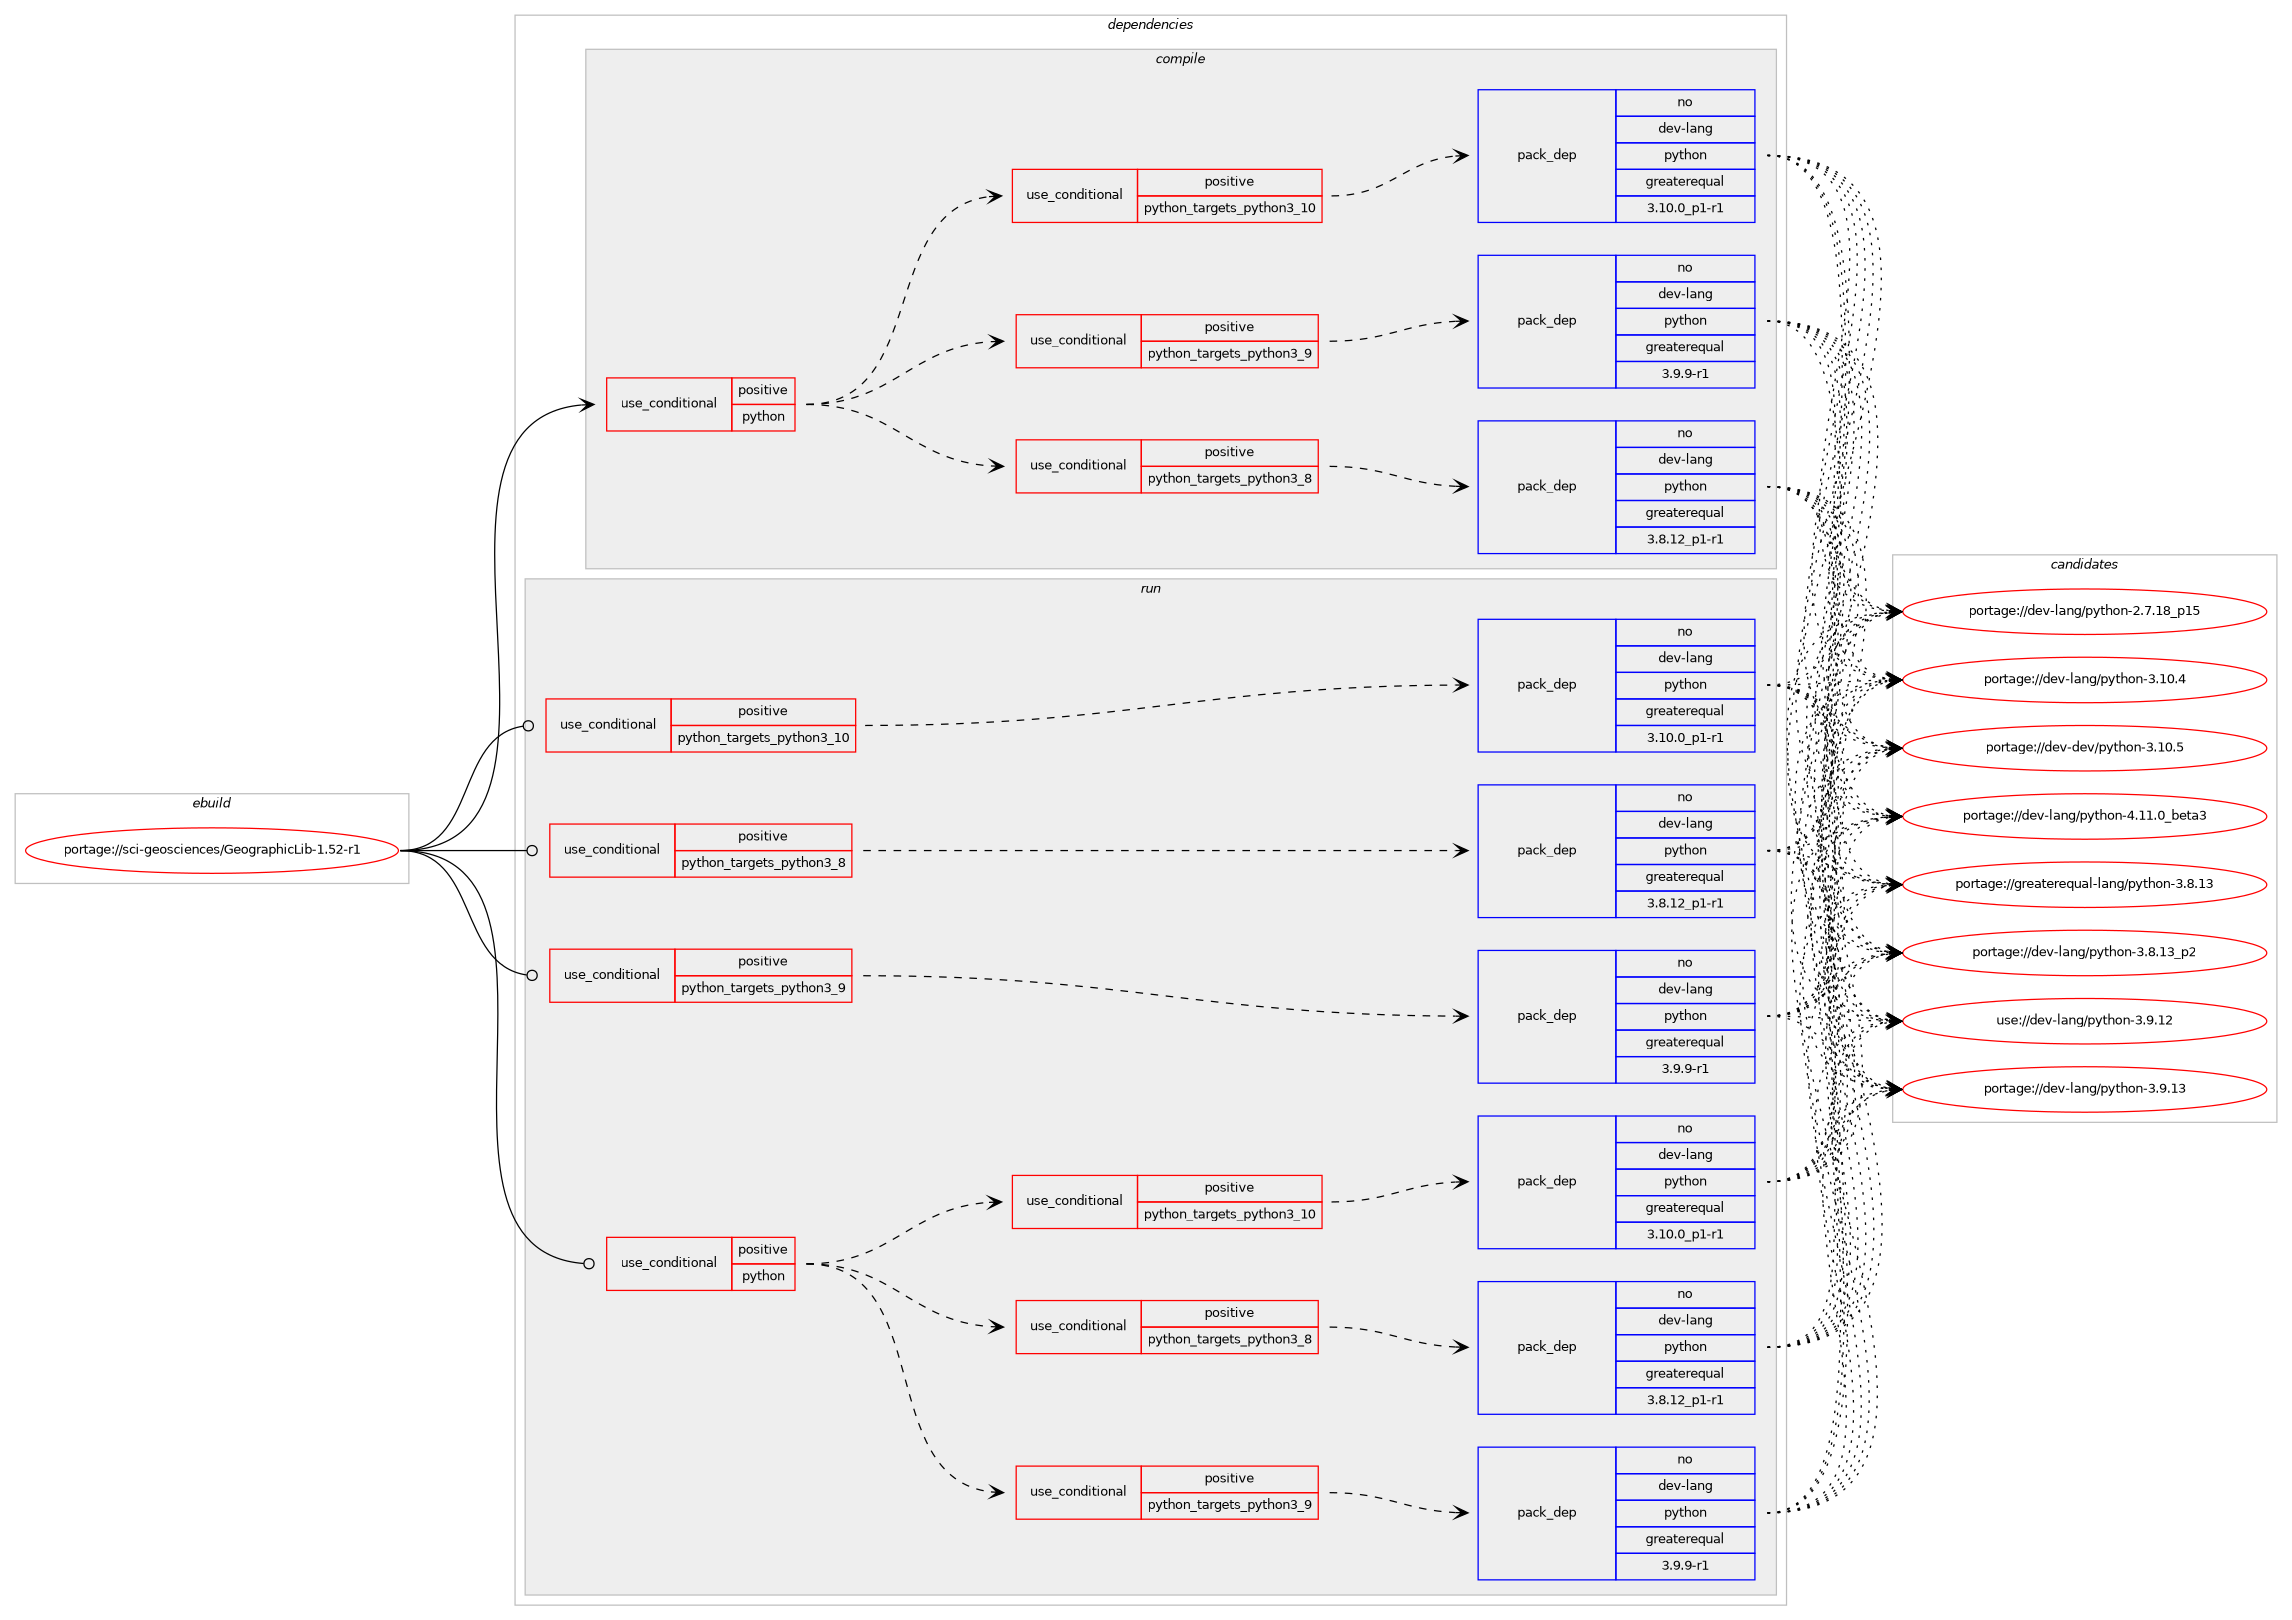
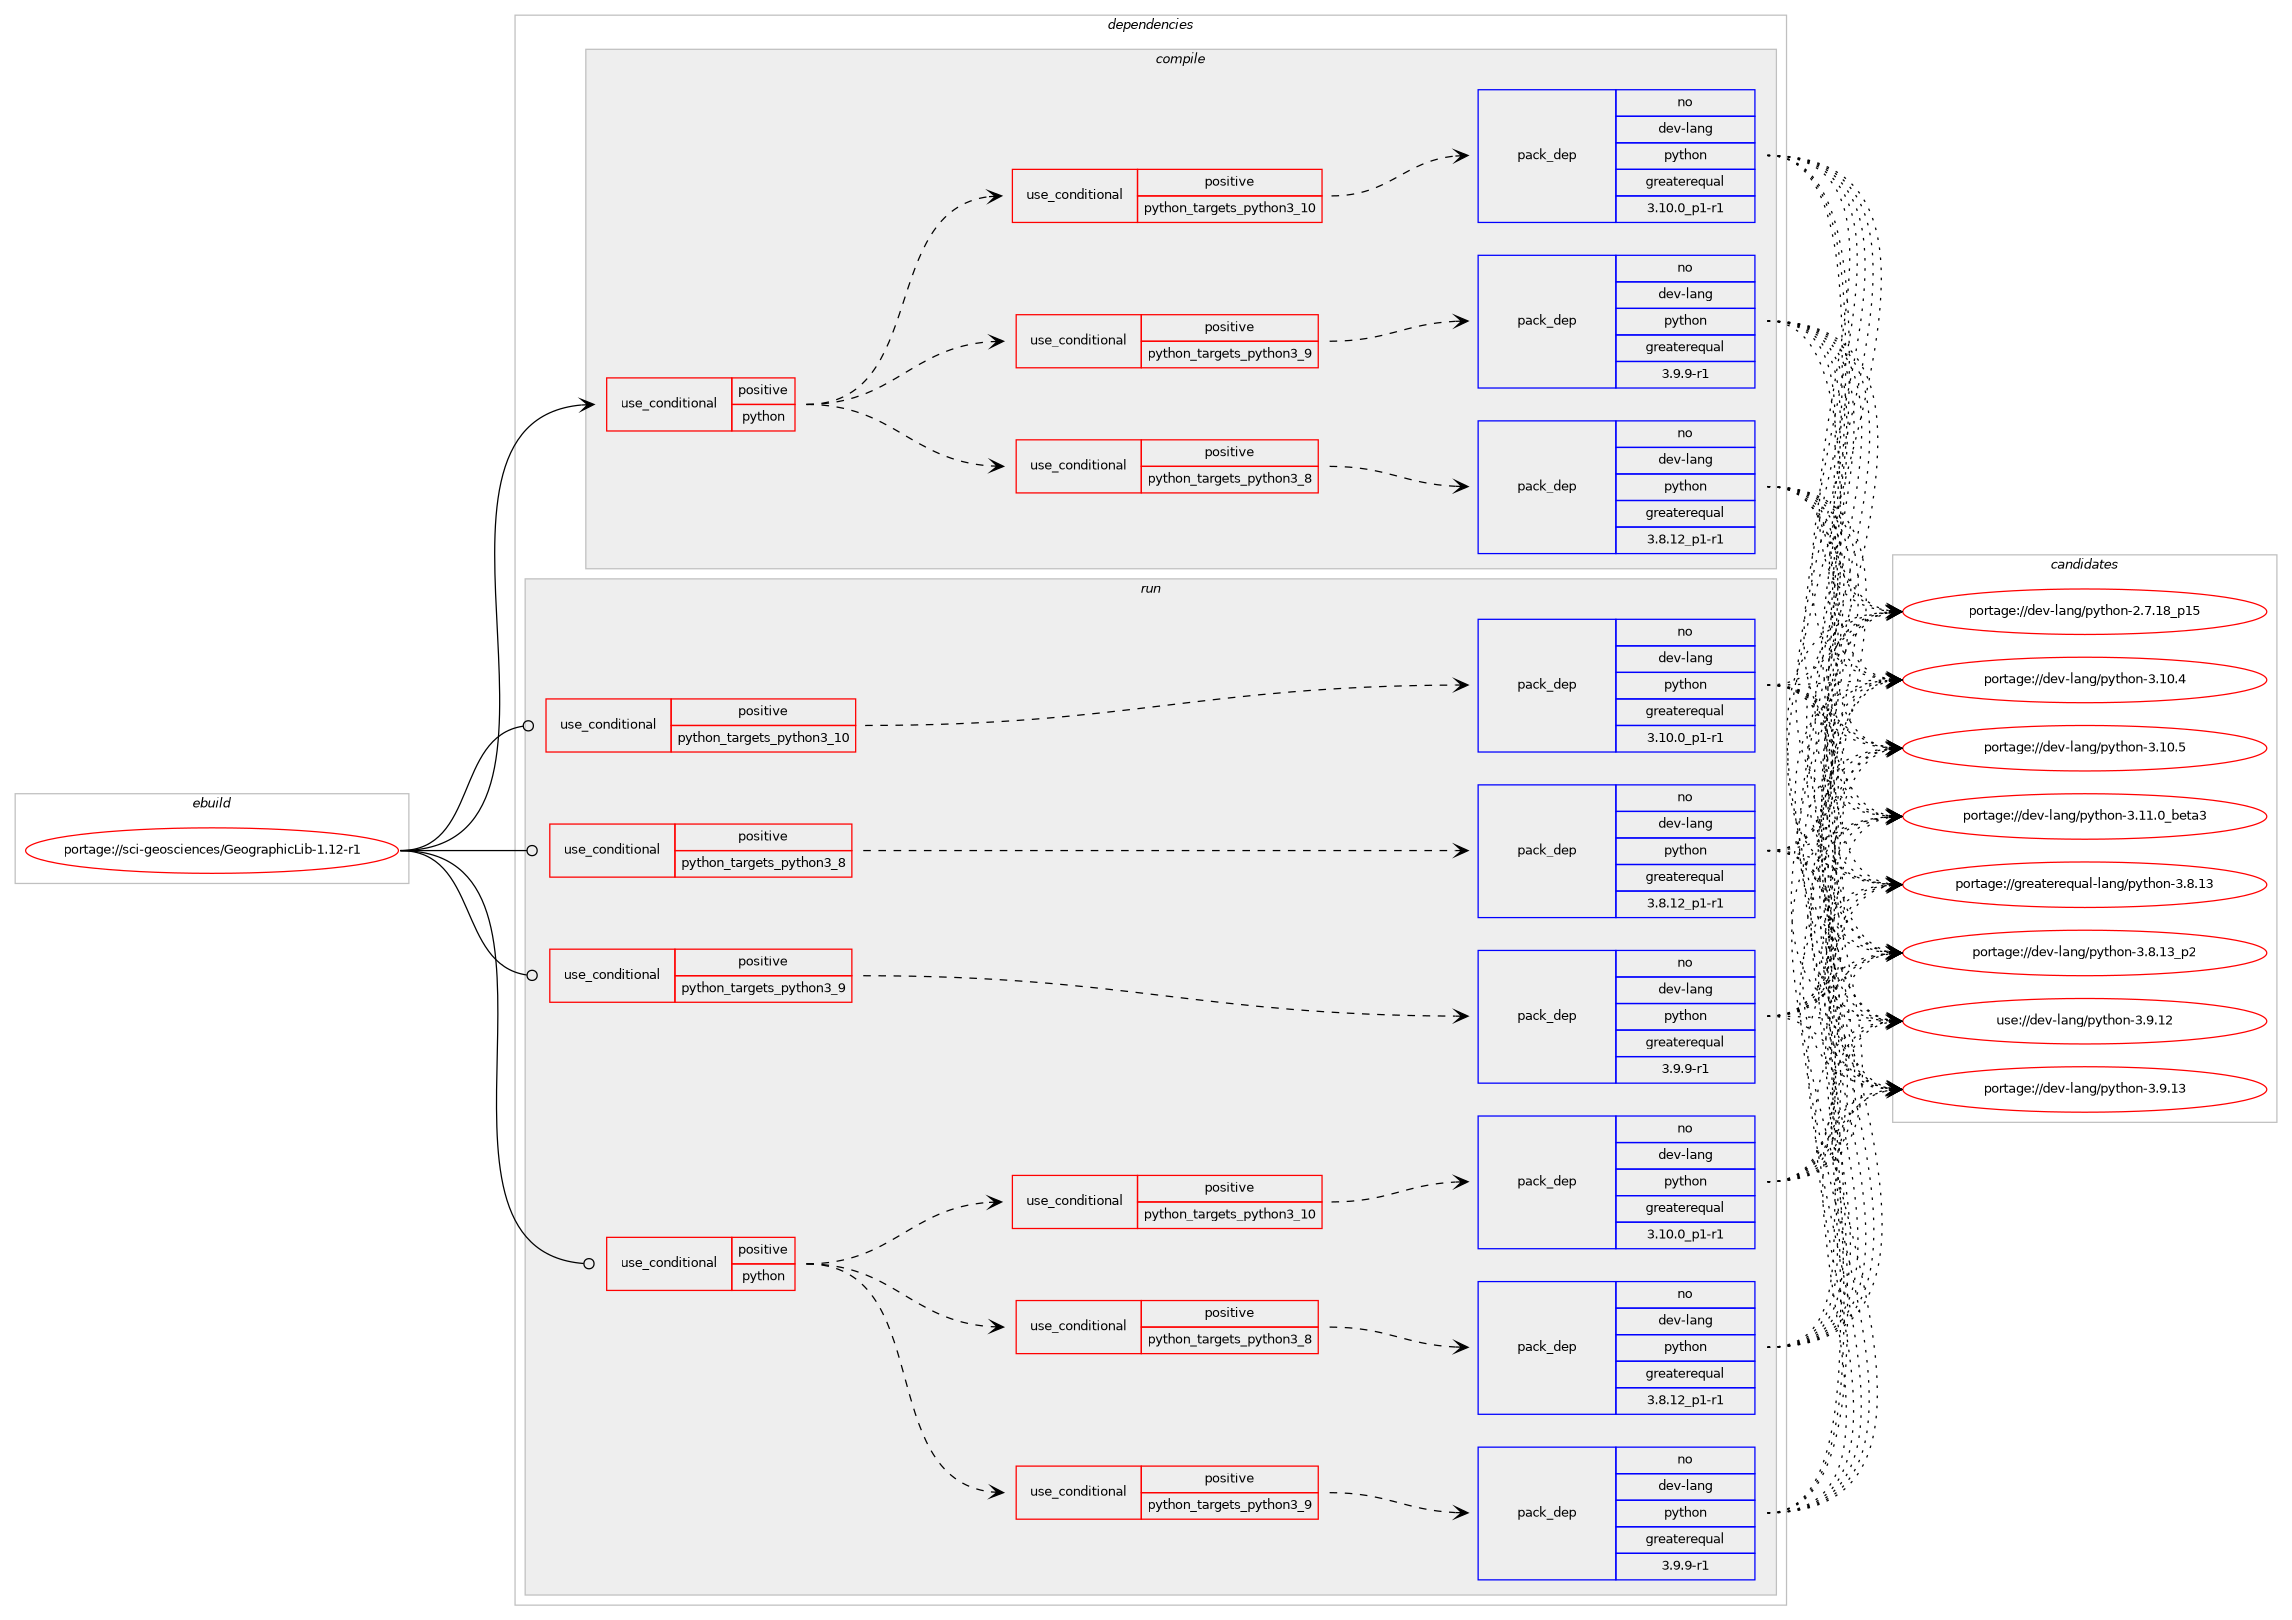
(2085, 748) -> (2085, 748)
(2085, 816) -> (2085, 816)
(212, 851) -> (212, 851)
